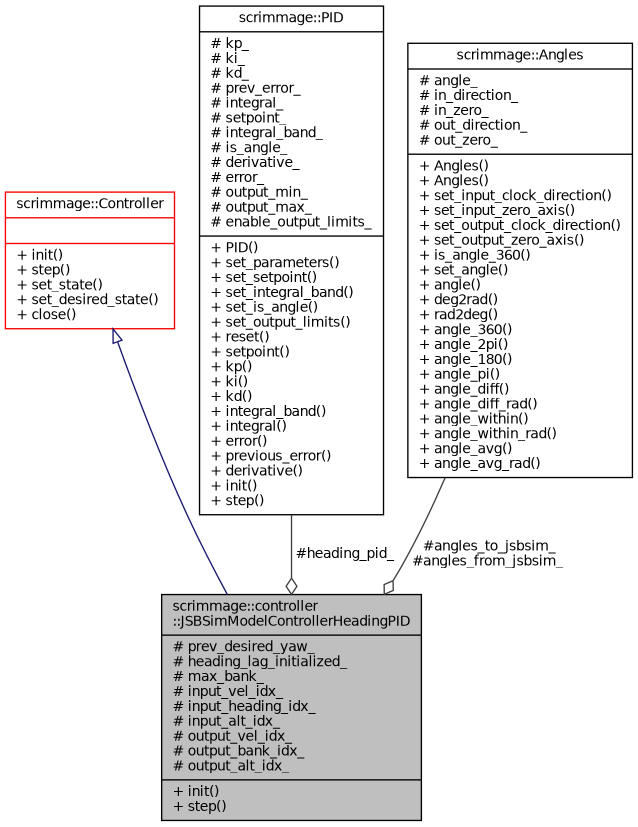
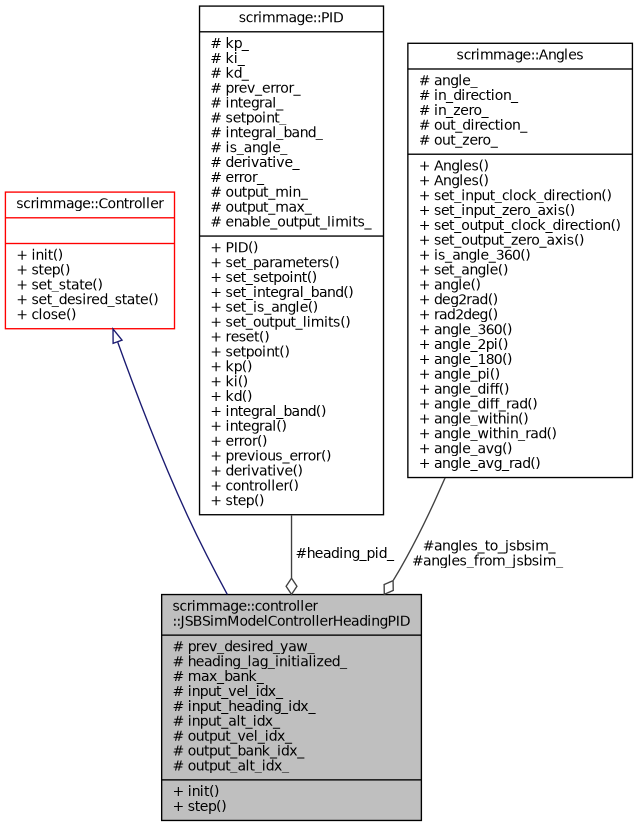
(234, 486) -> (255, 486)
